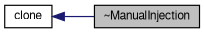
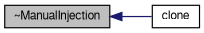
(79, 17) -> (137, 17)
